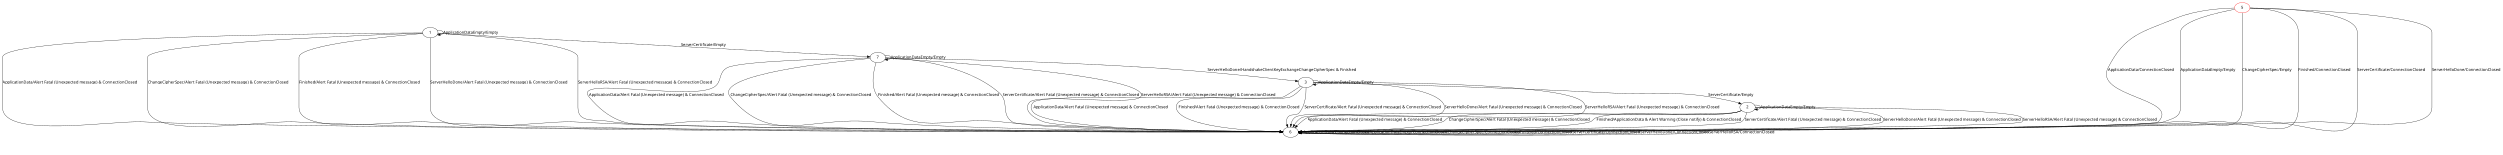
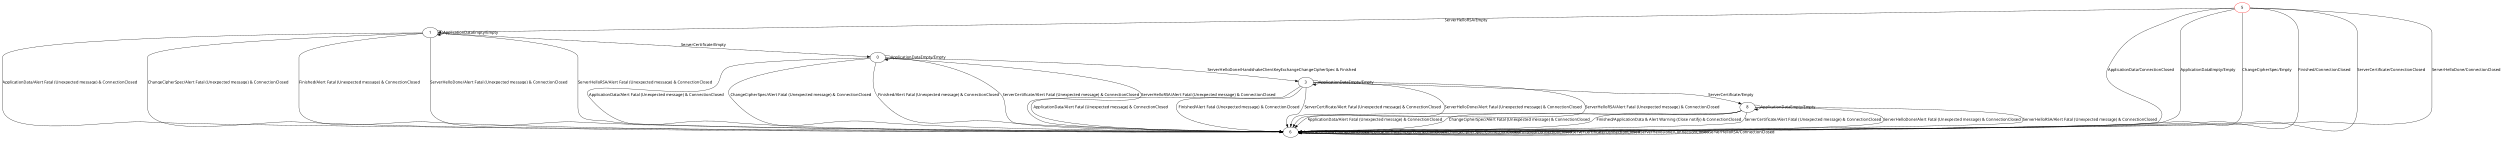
none -> (1338, 20)
(878, 58) -> (878, 58)
(1748, 107) -> (1748, 107)
